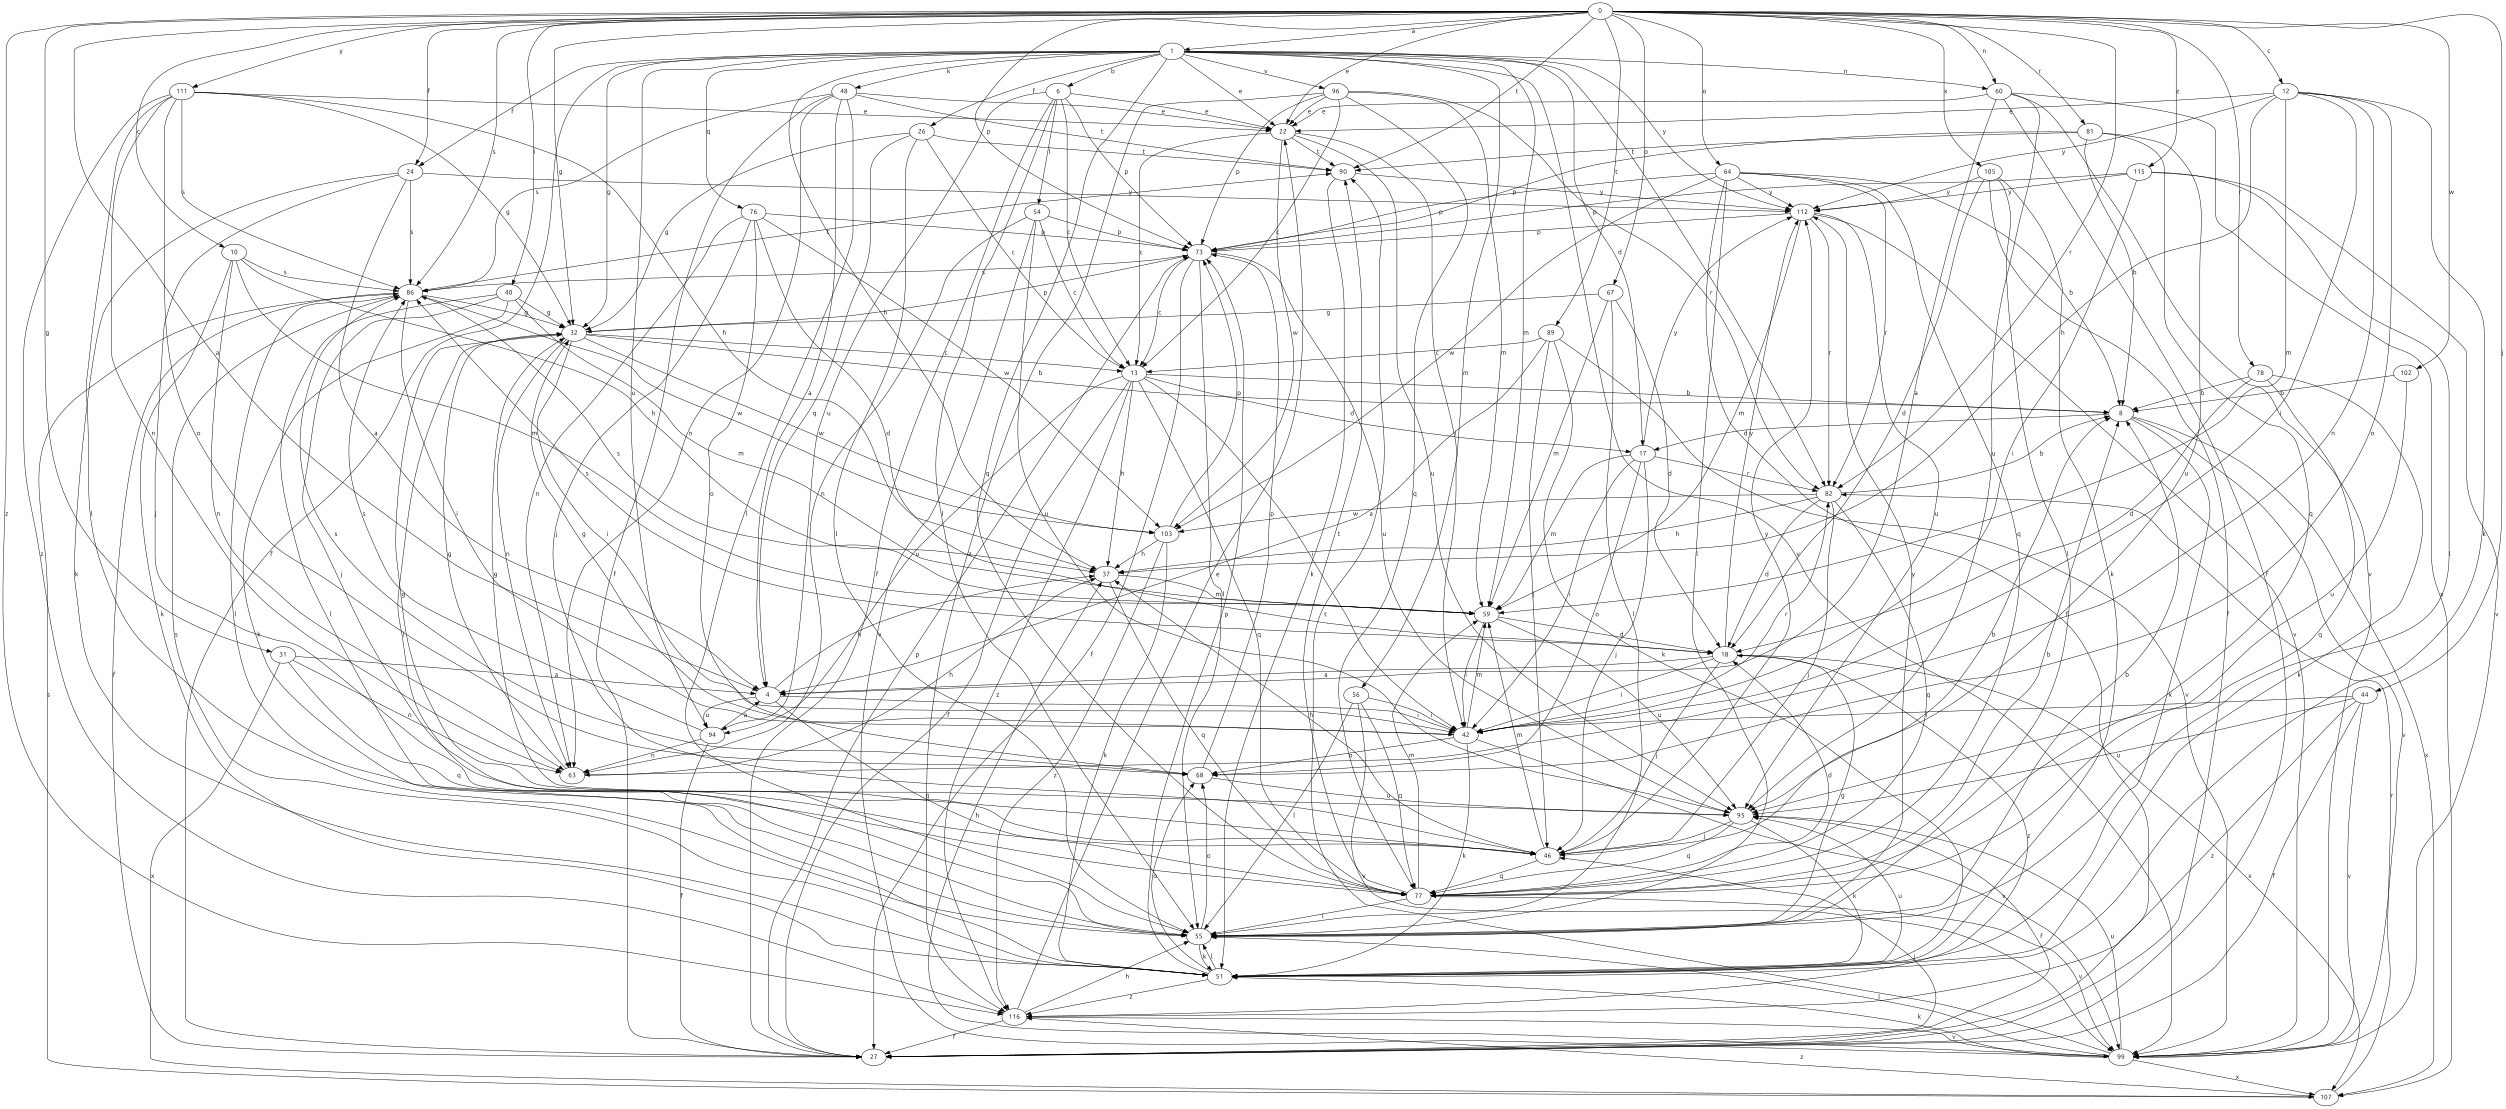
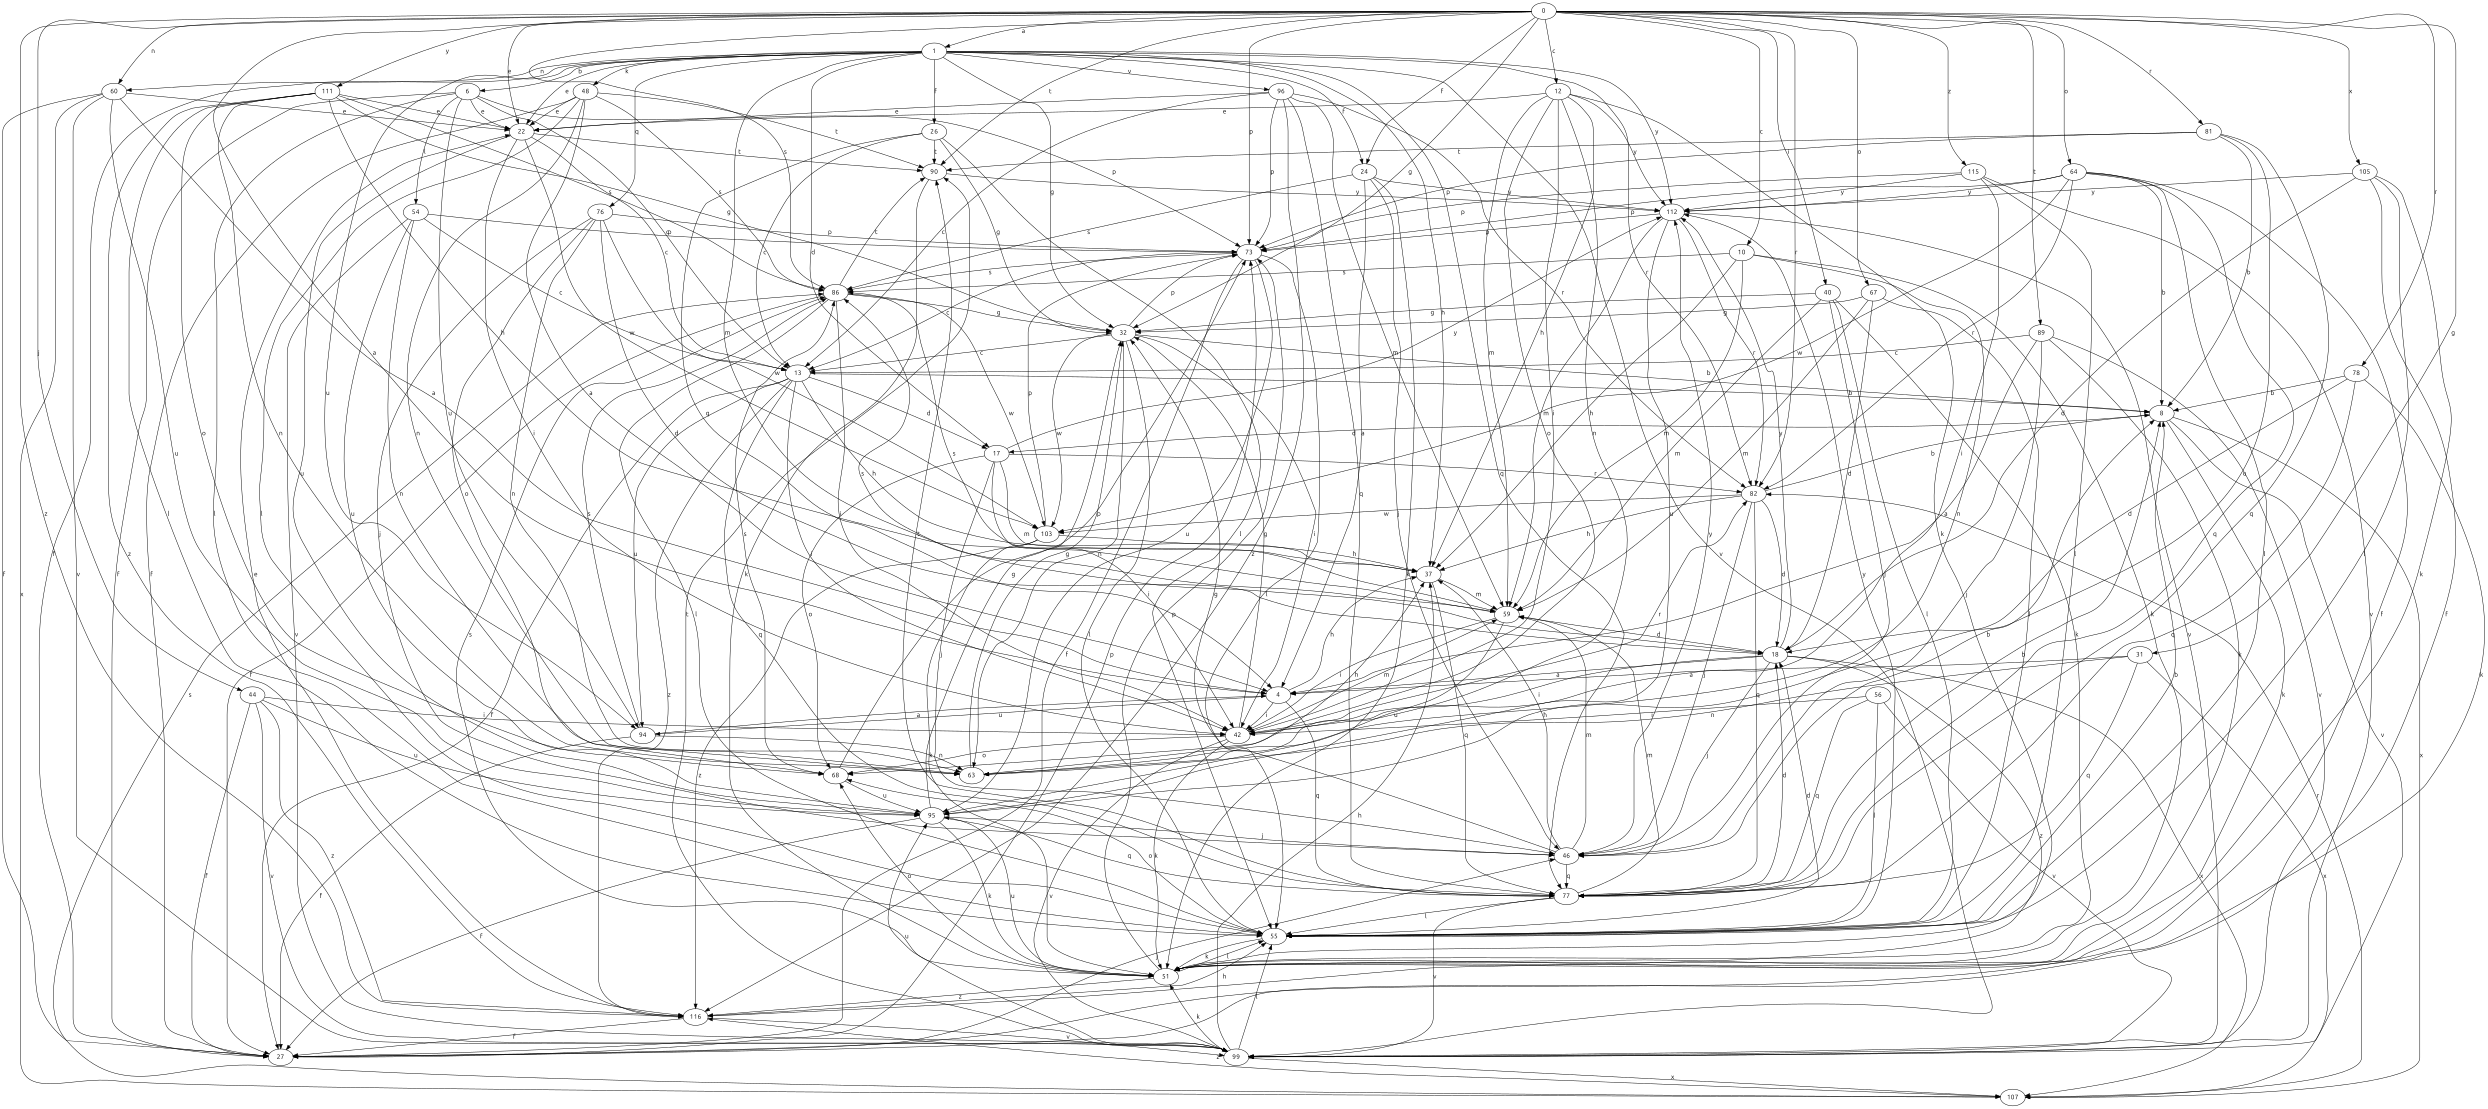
(1486, 238) -> none
(2406, 373) -> none
(1843, 796) -> (1809, 796)
